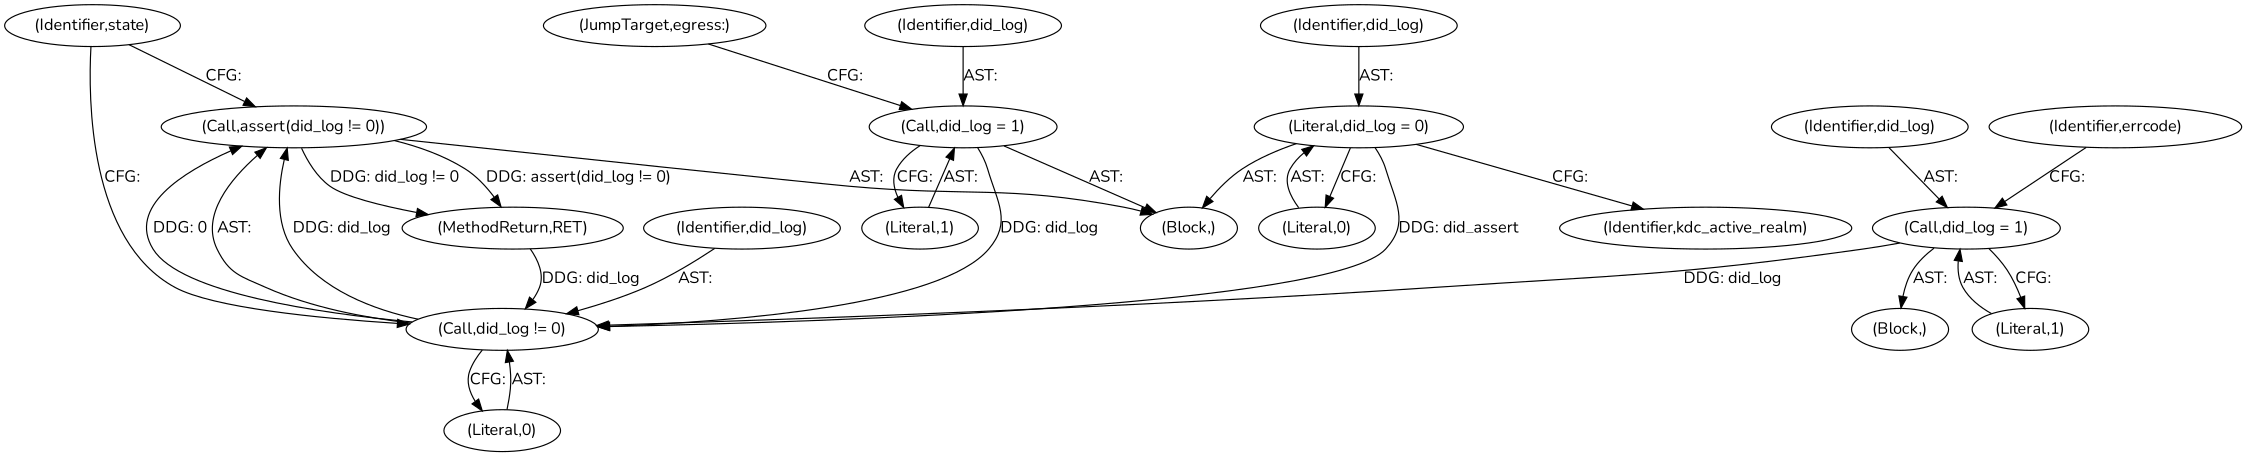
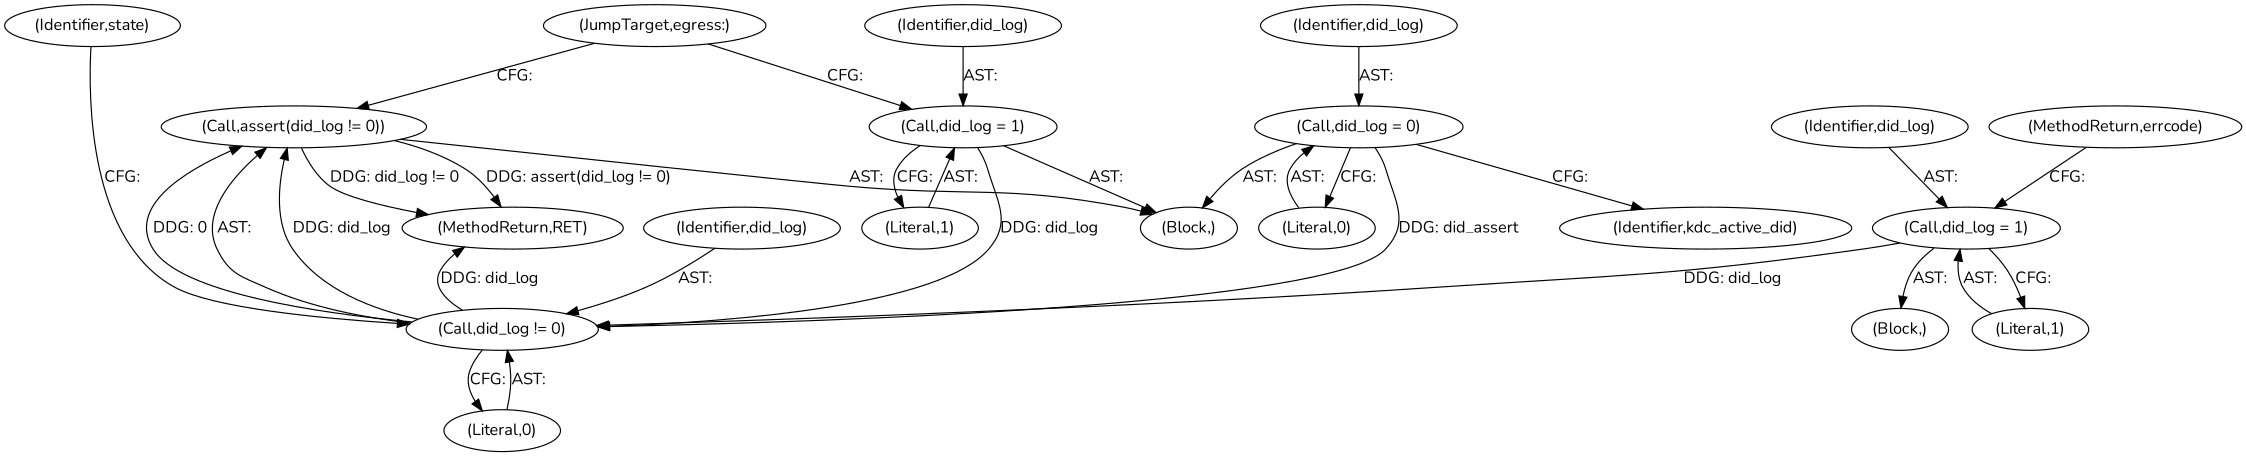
(187, 73) -> (481, 74)
(1359, 127) -> (1359, 127)
(2115, 127) -> (2115, 127)
(1706, 228) -> (1706, 228)
(541, 274) -> (438, 284)
